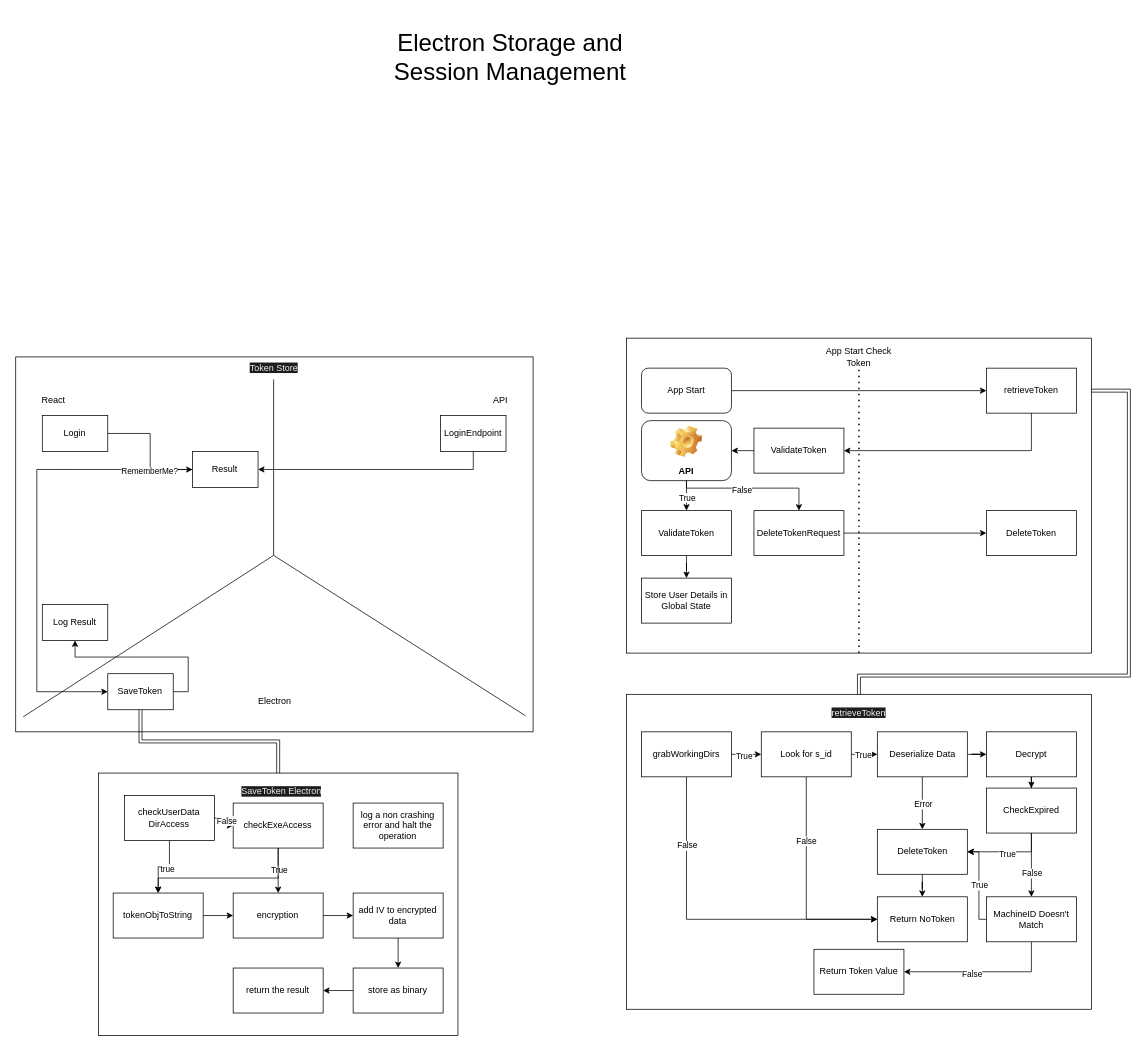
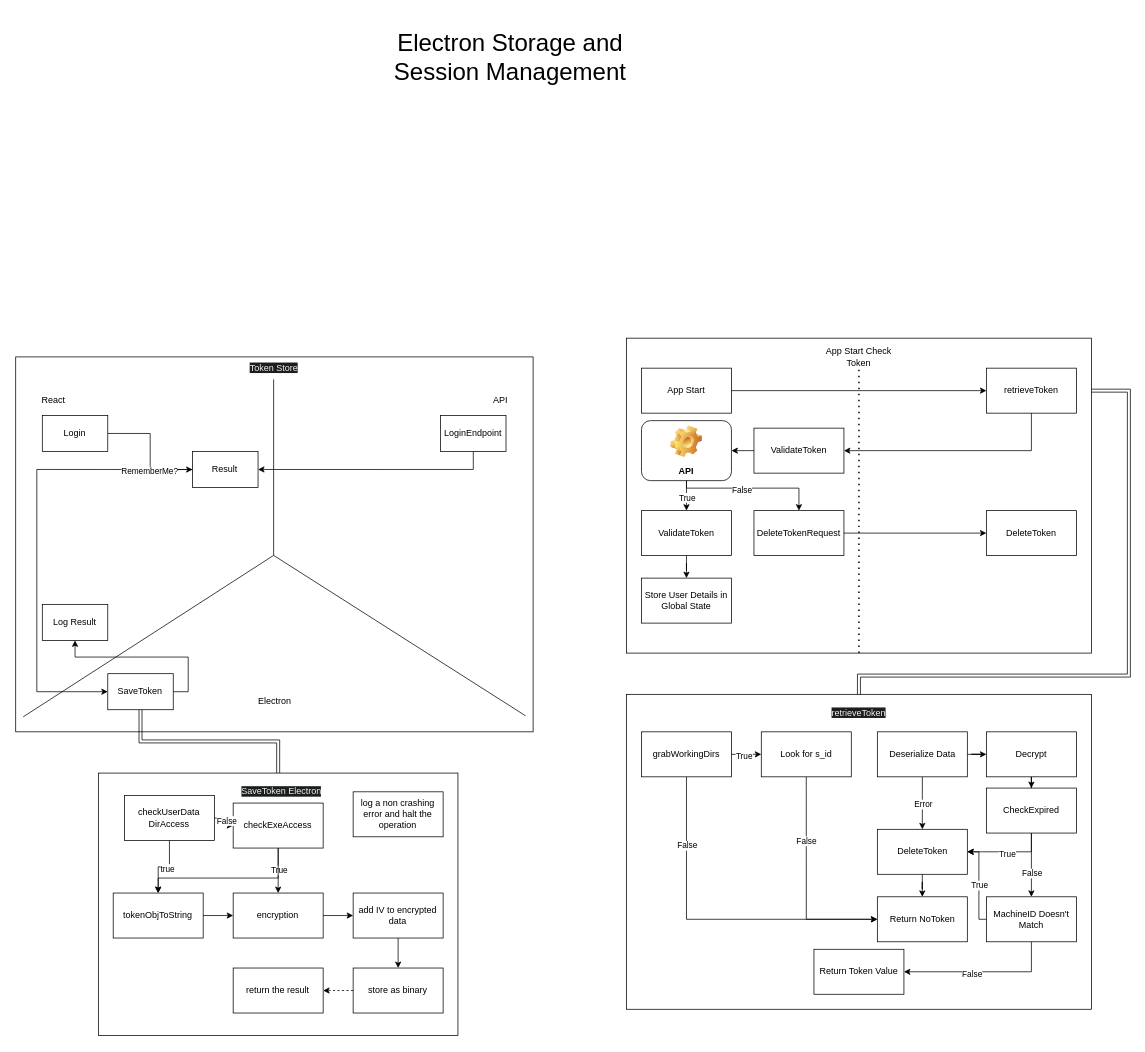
(687, 390) -> (687, 390)
(865, 754) -> none
(398, 825) -> (398, 814)
(341, 990) -> (341, 990)
